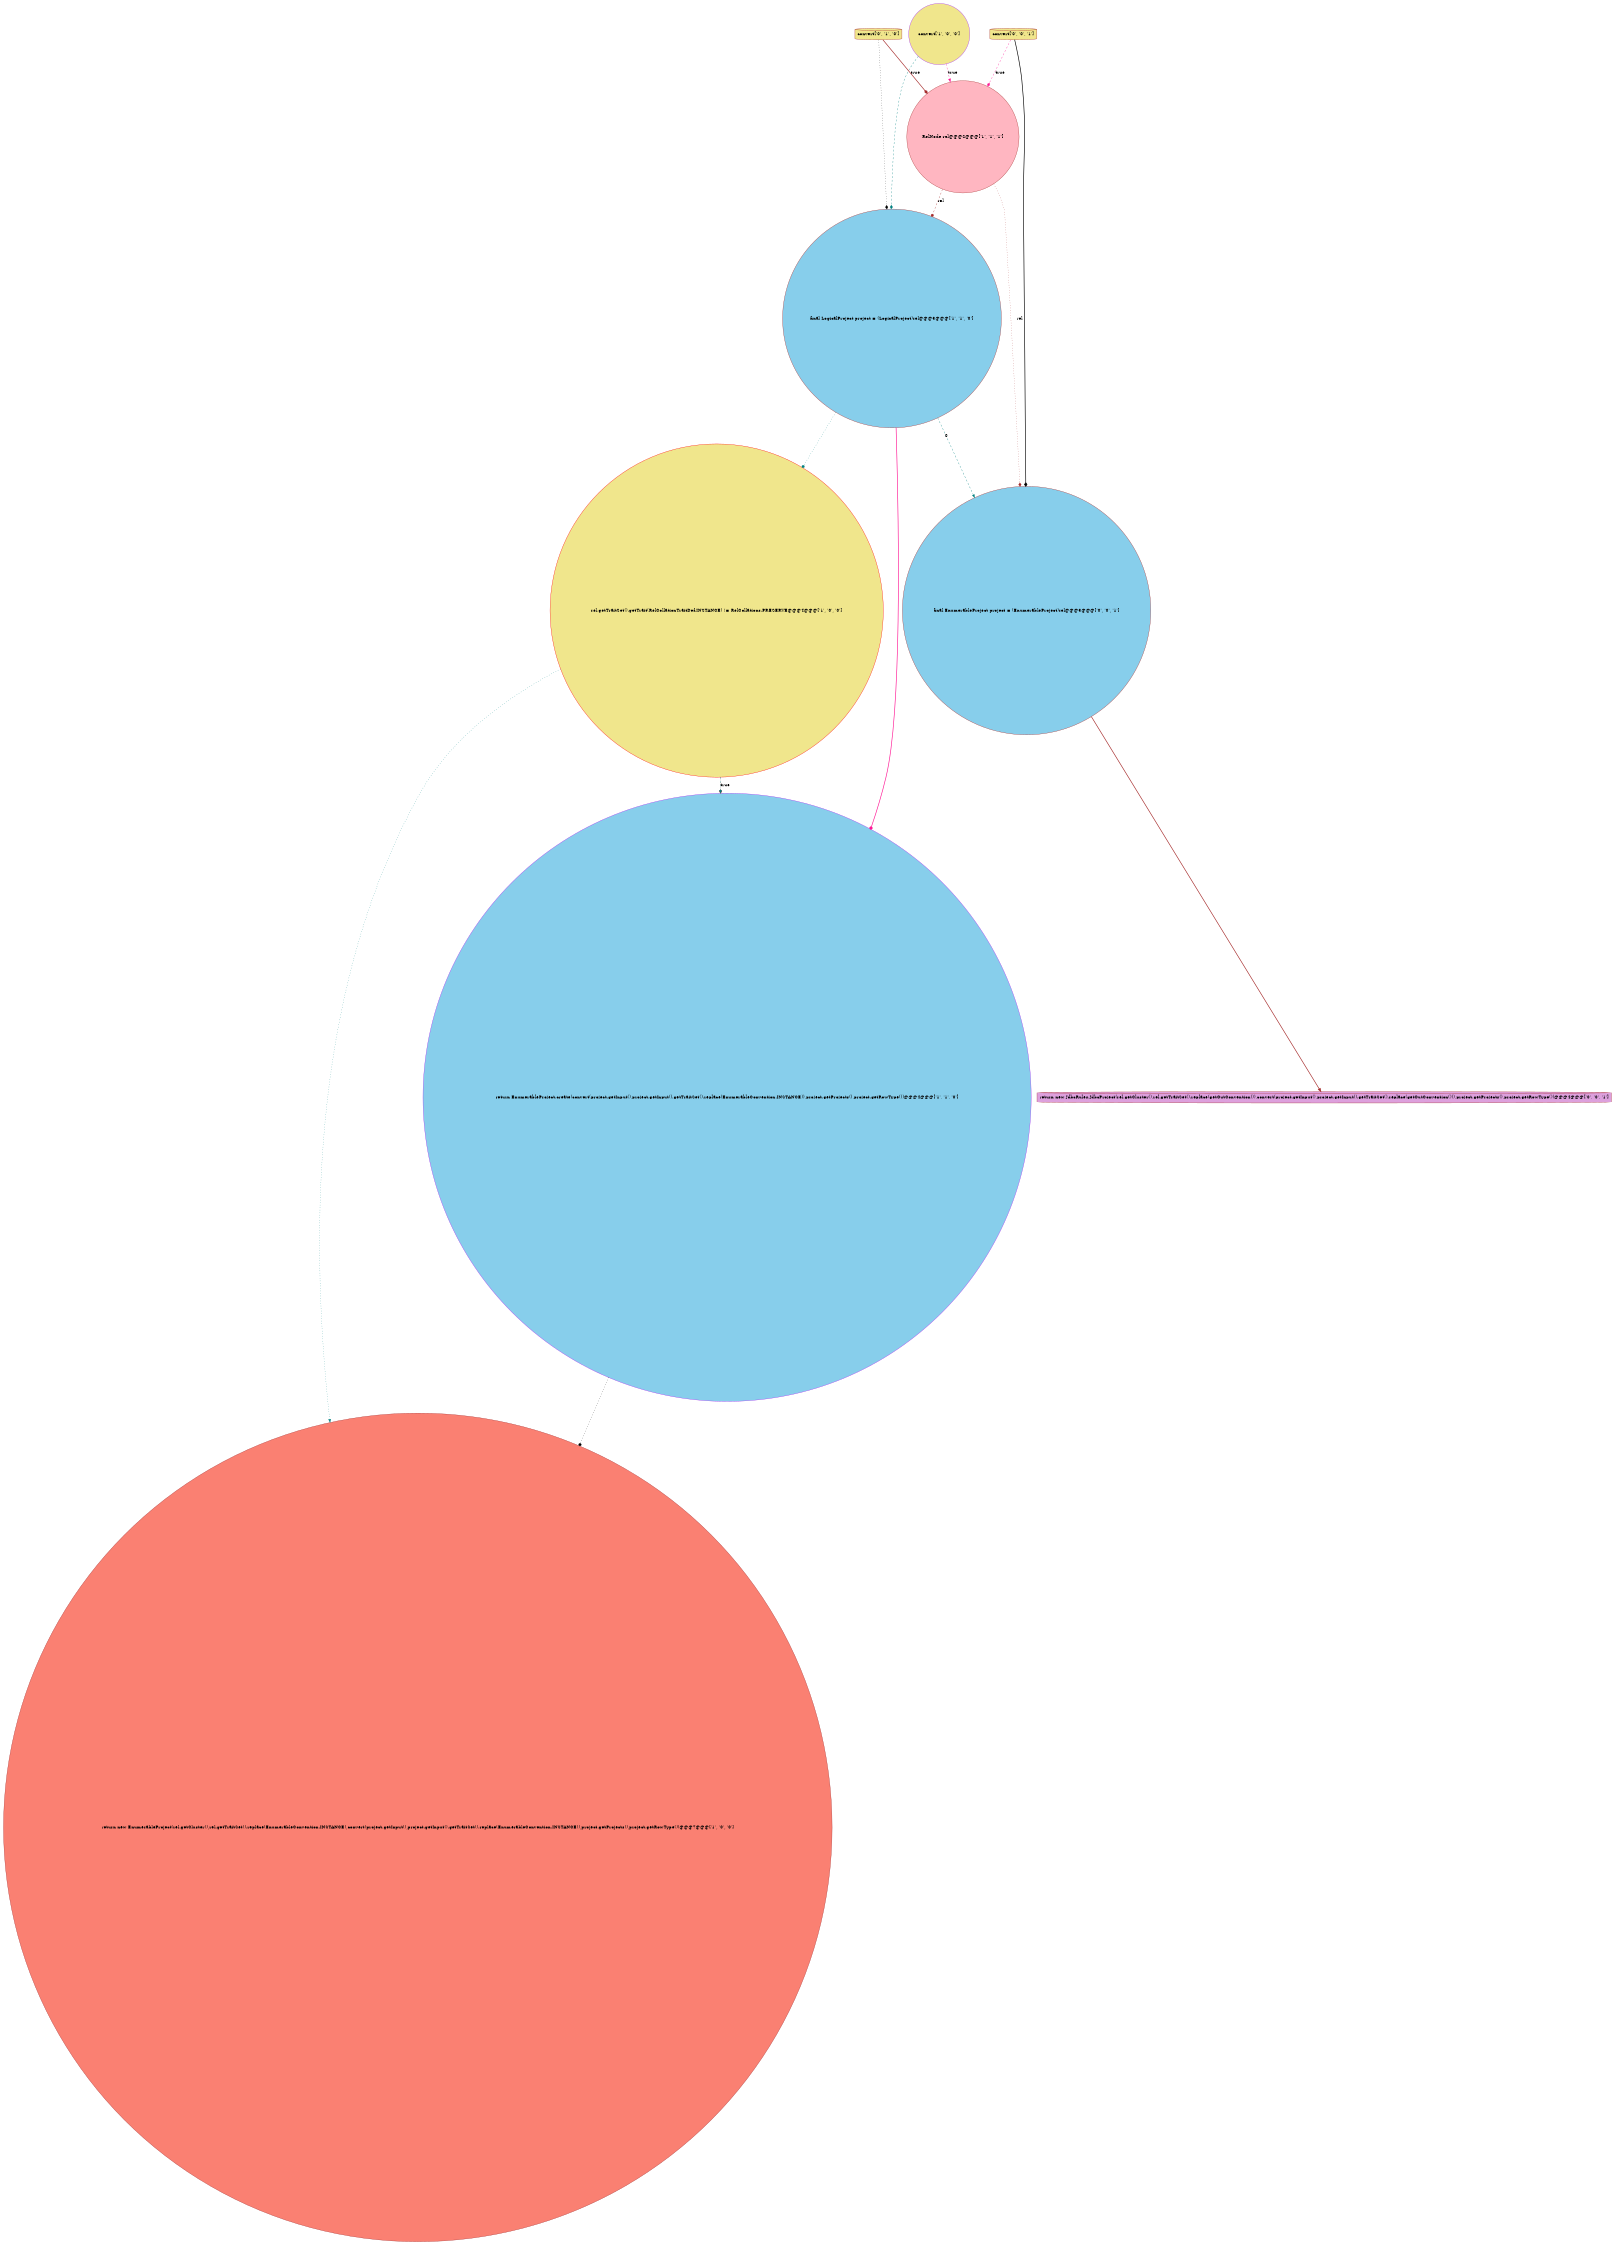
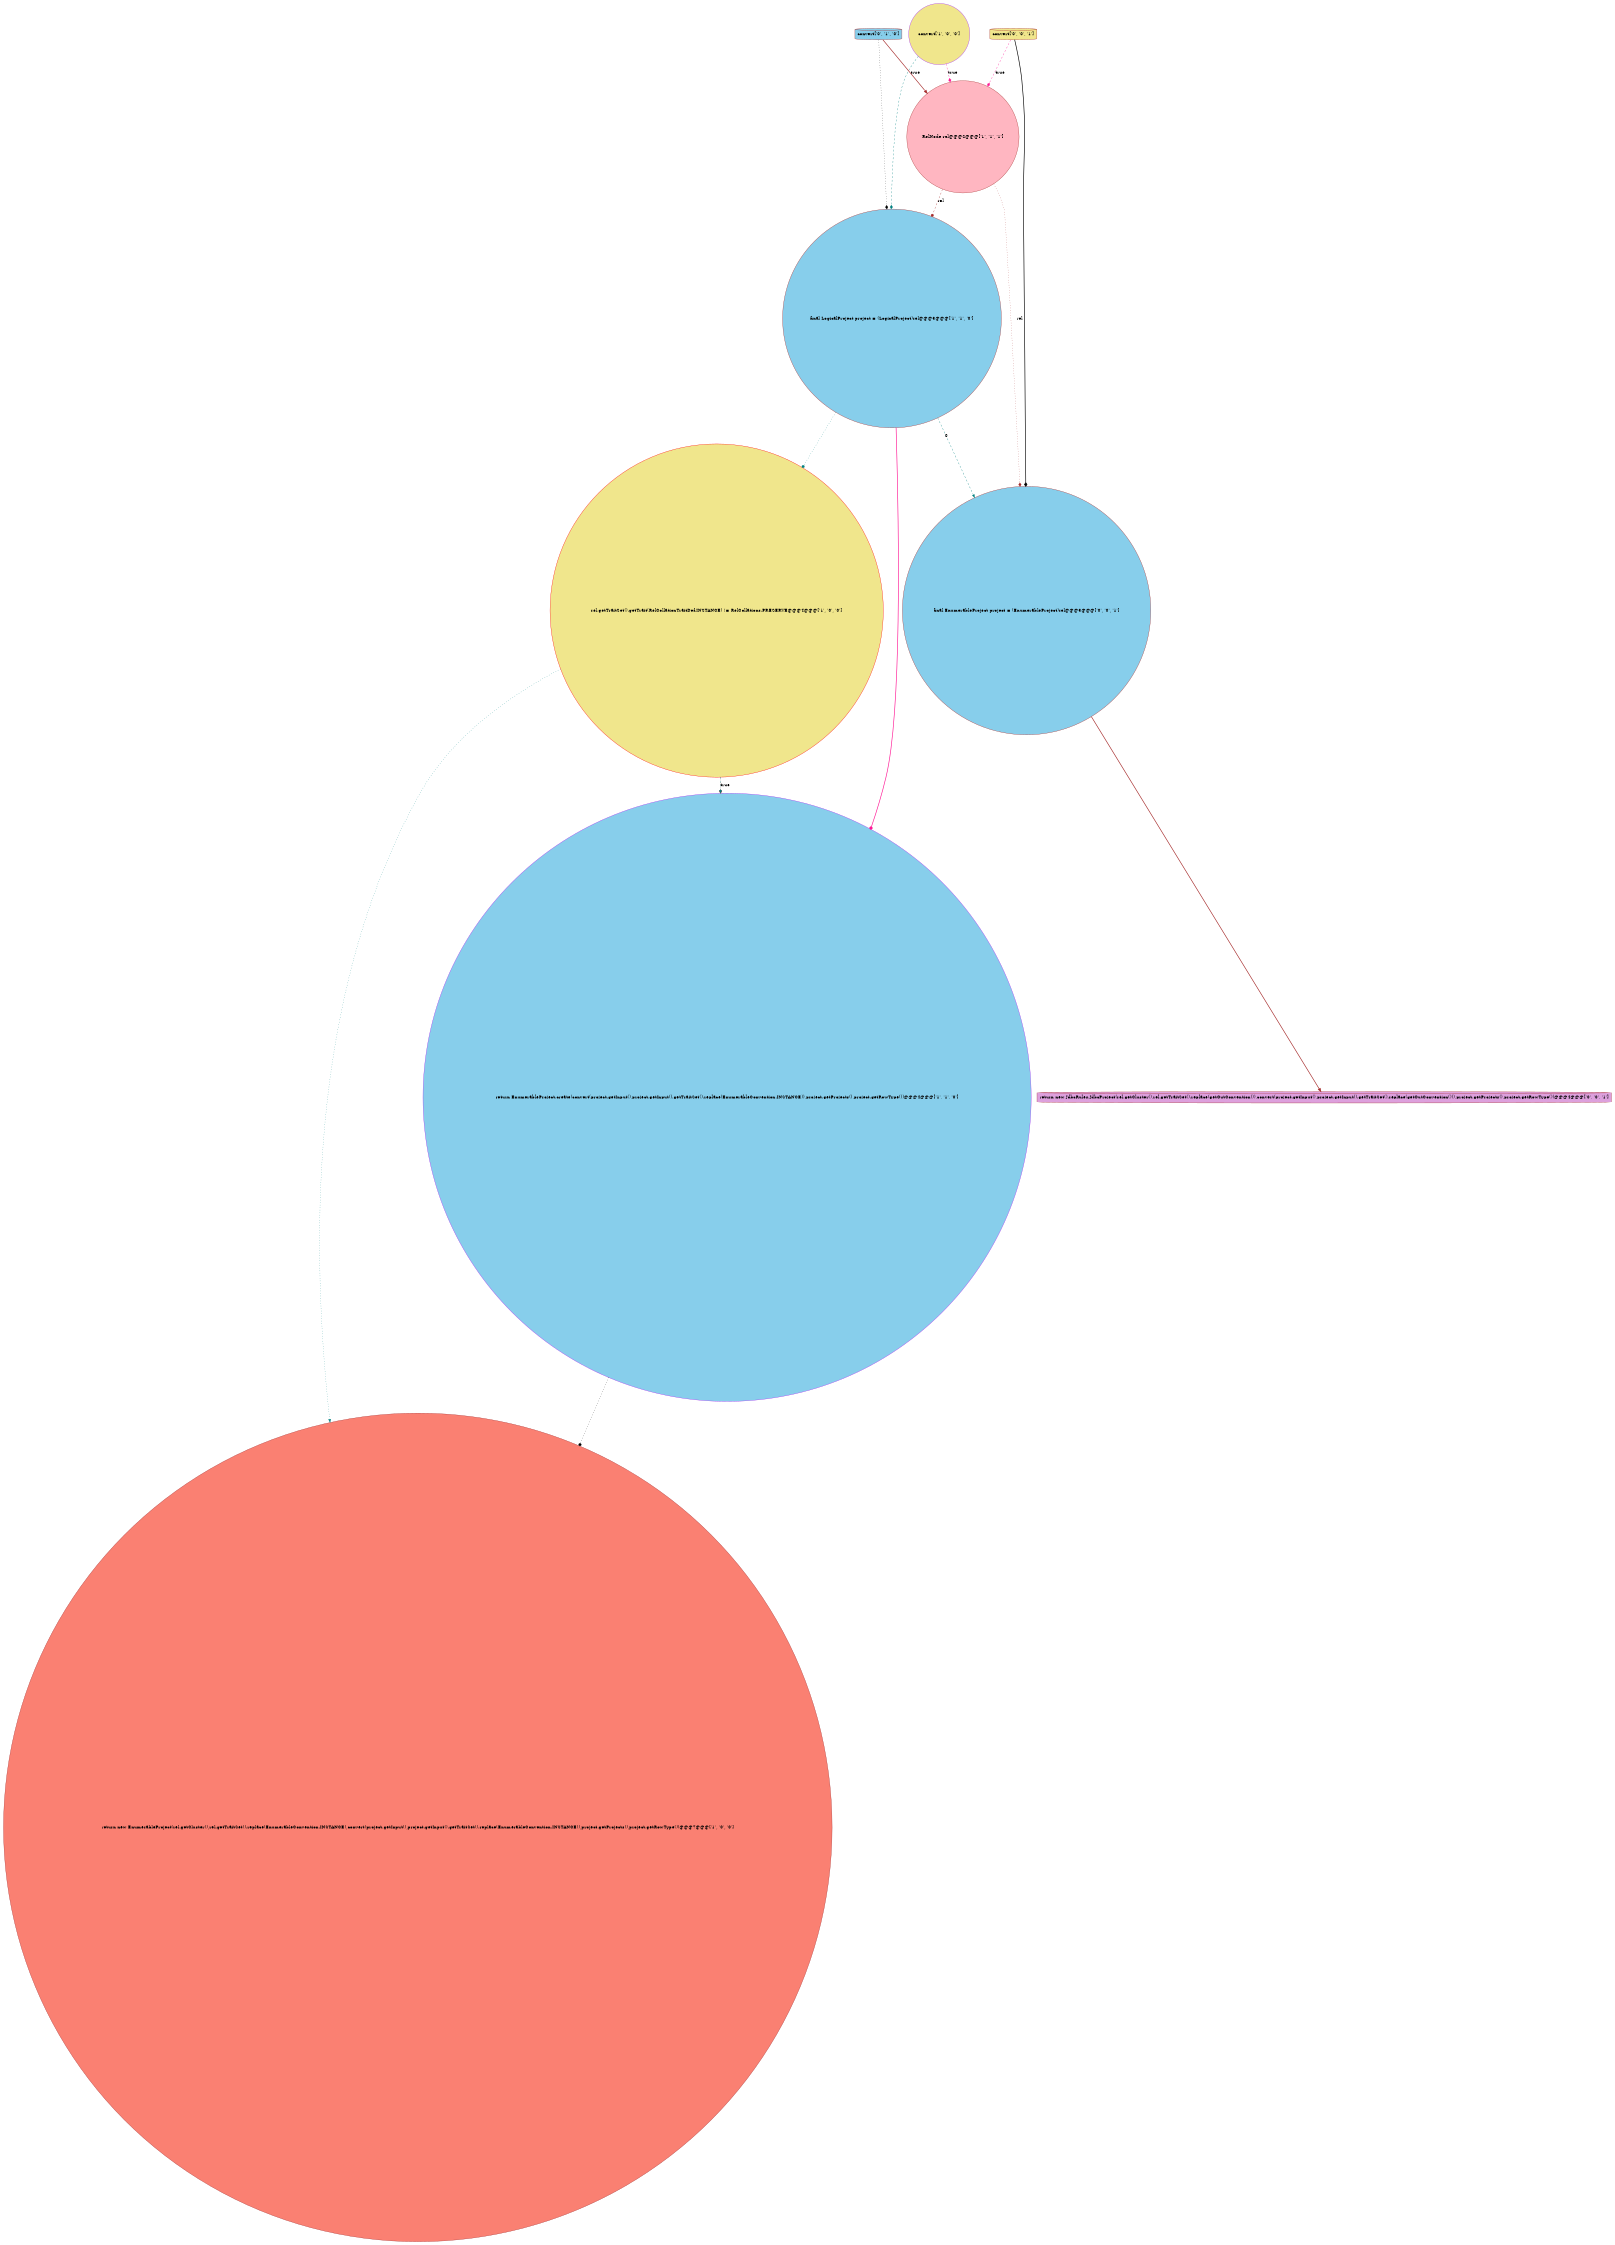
(878, 34) -> (878, 34)
(904, 65) -> (904, 65)
(948, 71) -> (948, 71)
